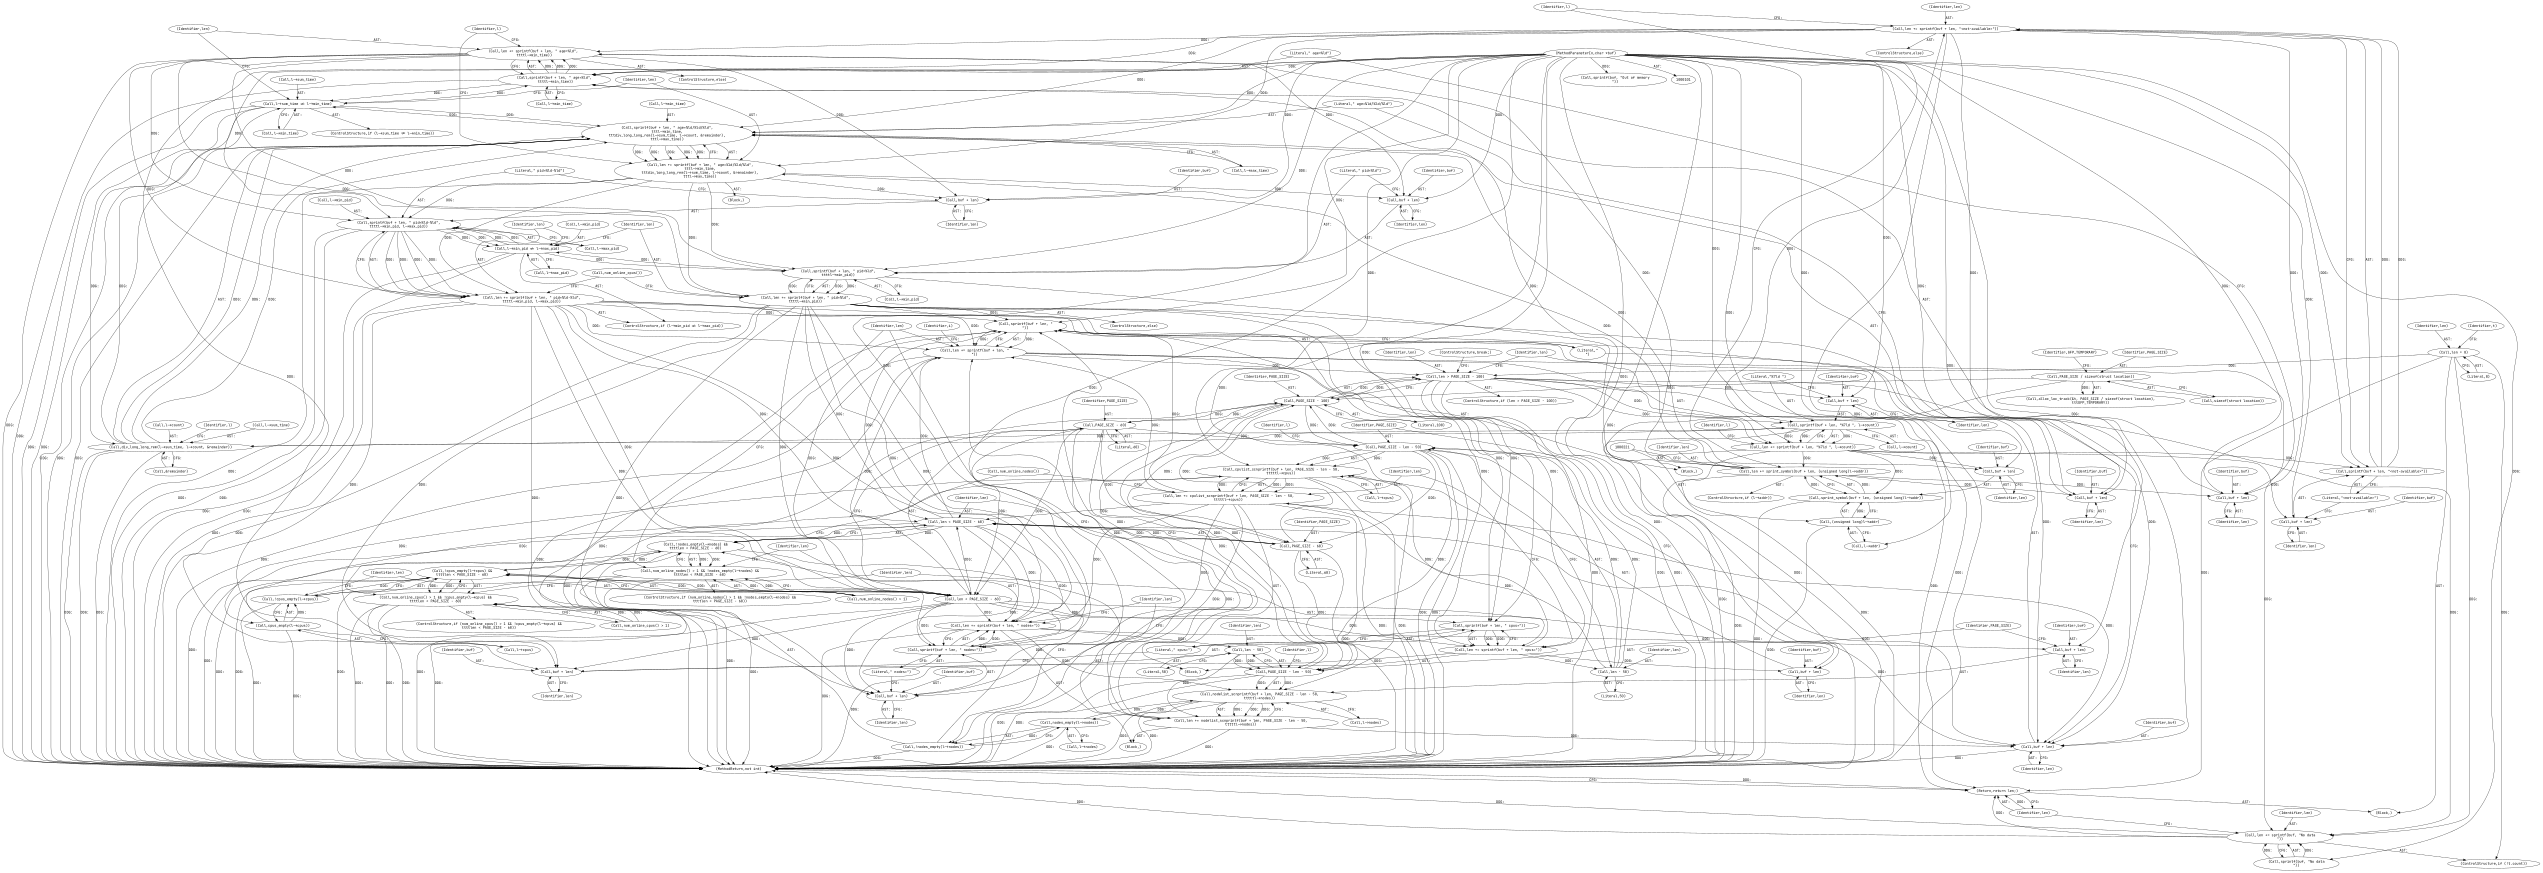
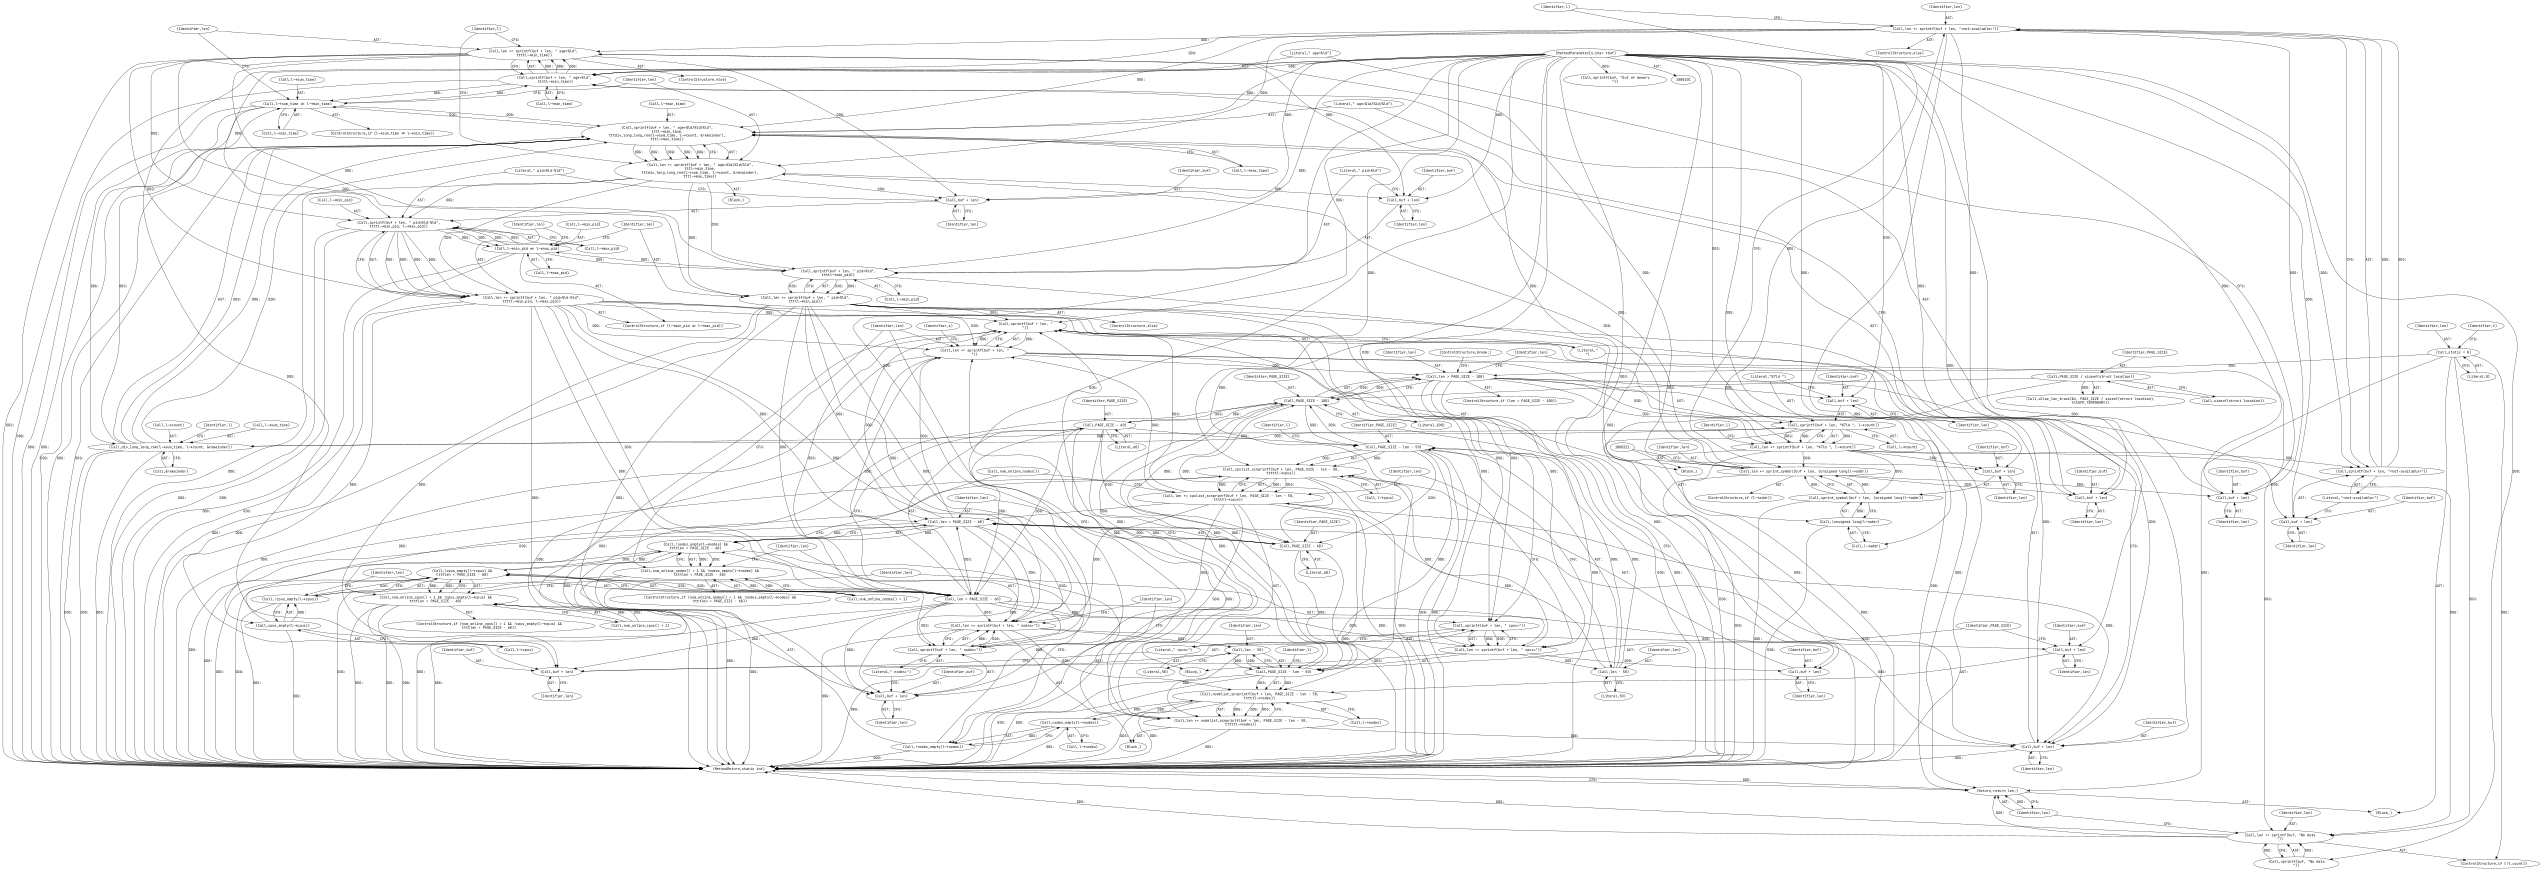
(617, 273) -> none
(2070, 353) -> none
(2454, 353) -> (2454, 353)
(739, 769) -> (739, 769)
